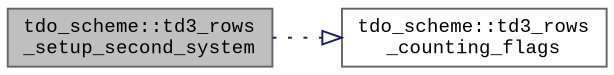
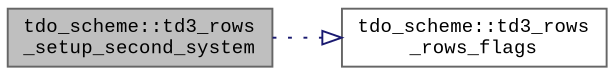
(474, 38) -> (474, 38)
